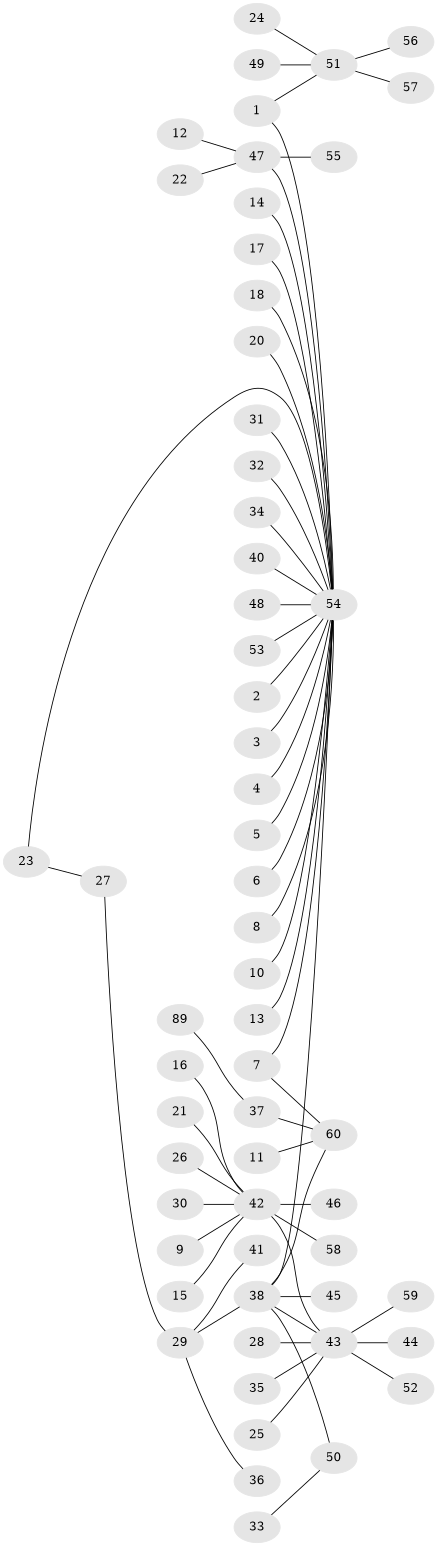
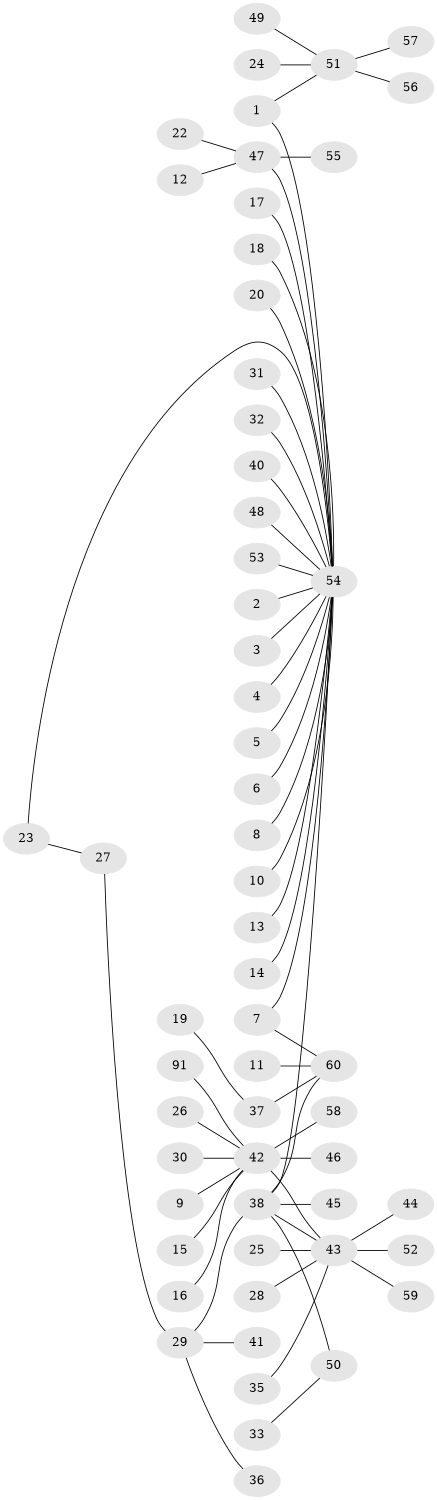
(257, 512) -> none
(180, 1020) -> (180, 1020)
(180, 1112) -> (180, 1066)
